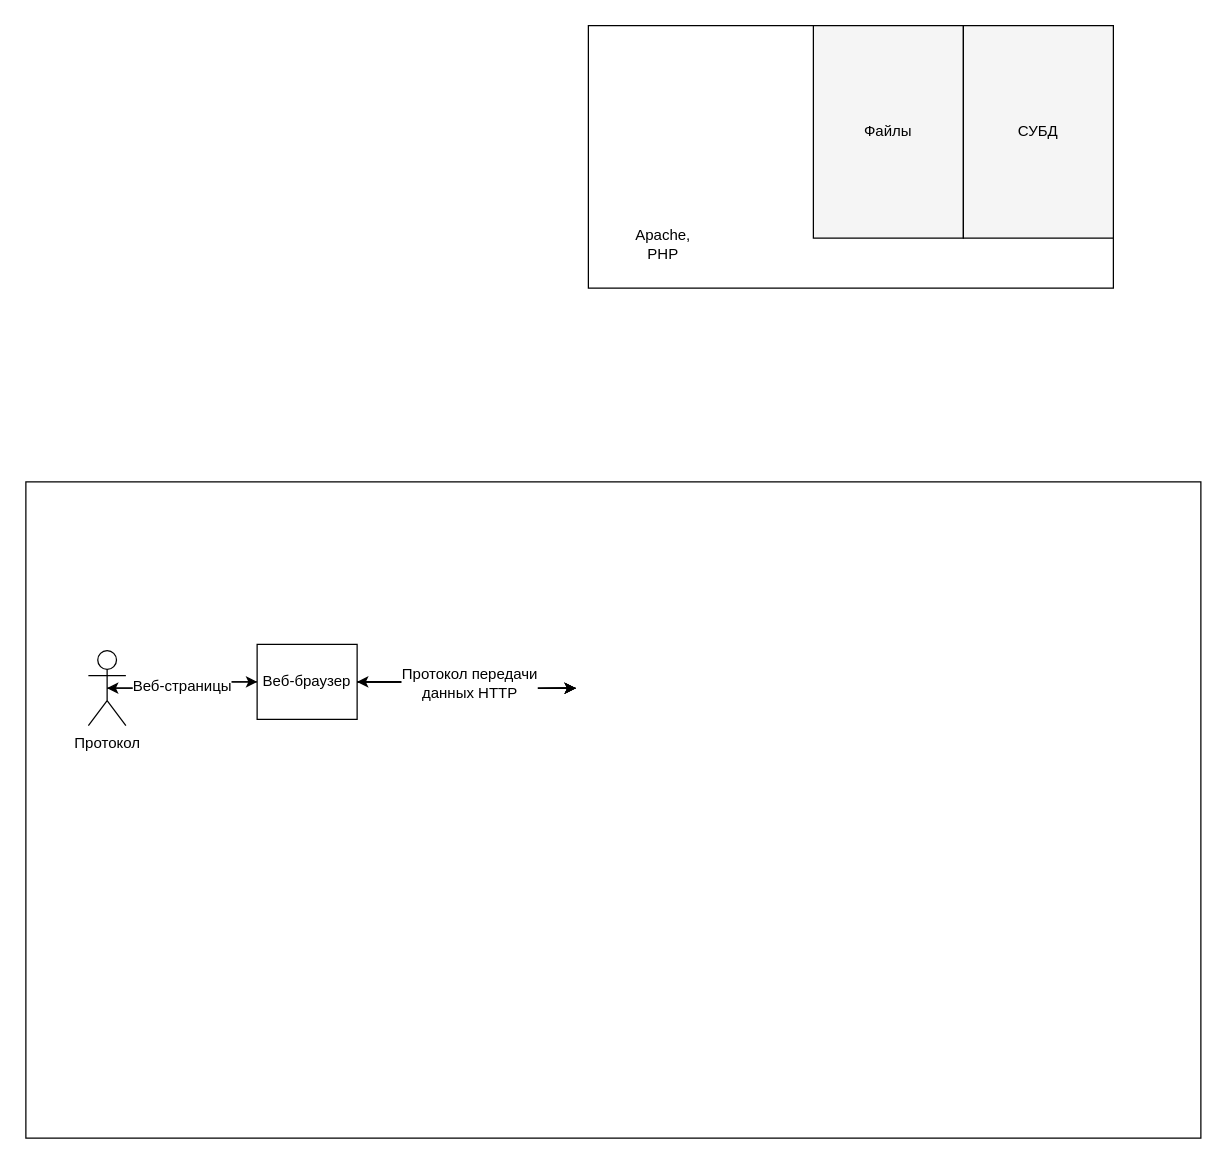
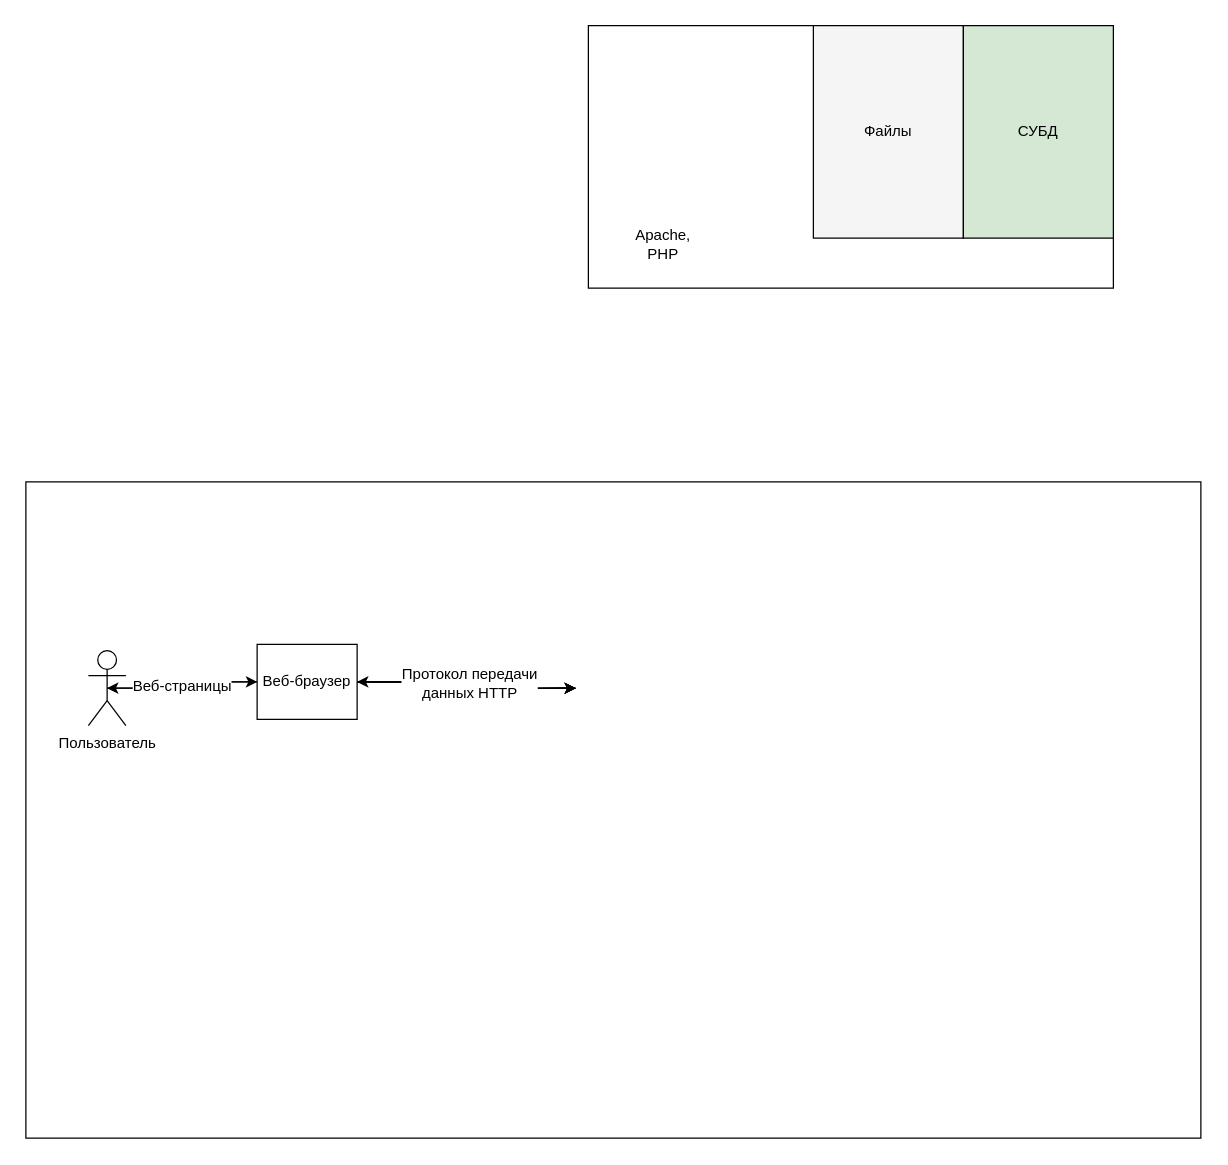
(1038, 132) -> (1038, 132)
(108, 743) -> (108, 743)
